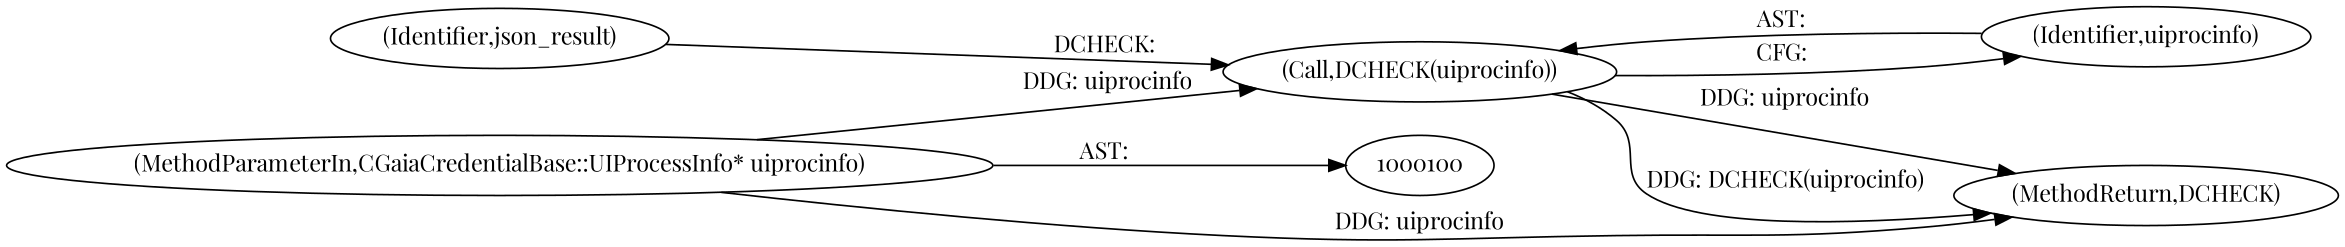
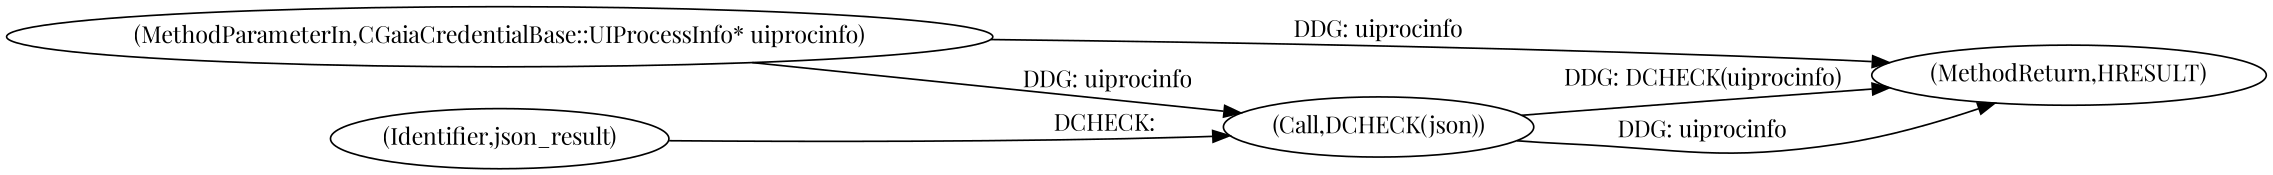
(2146, 37) -> none
(1420, 72) -> (1379, 127)
(1420, 165) -> none
(2146, 195) -> (2069, 75)
